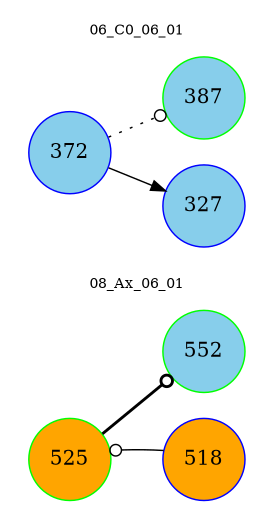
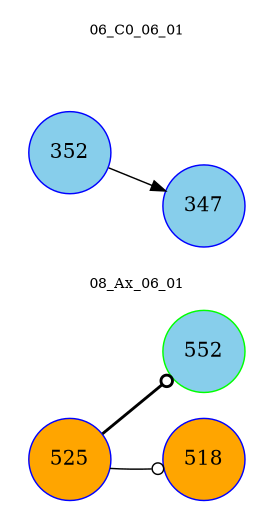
(204, 98) -> none
(70, 153) -> (70, 153)
(204, 206) -> (204, 206)
(143, 450) -> (131, 469)
(70, 459) -> (70, 459)
